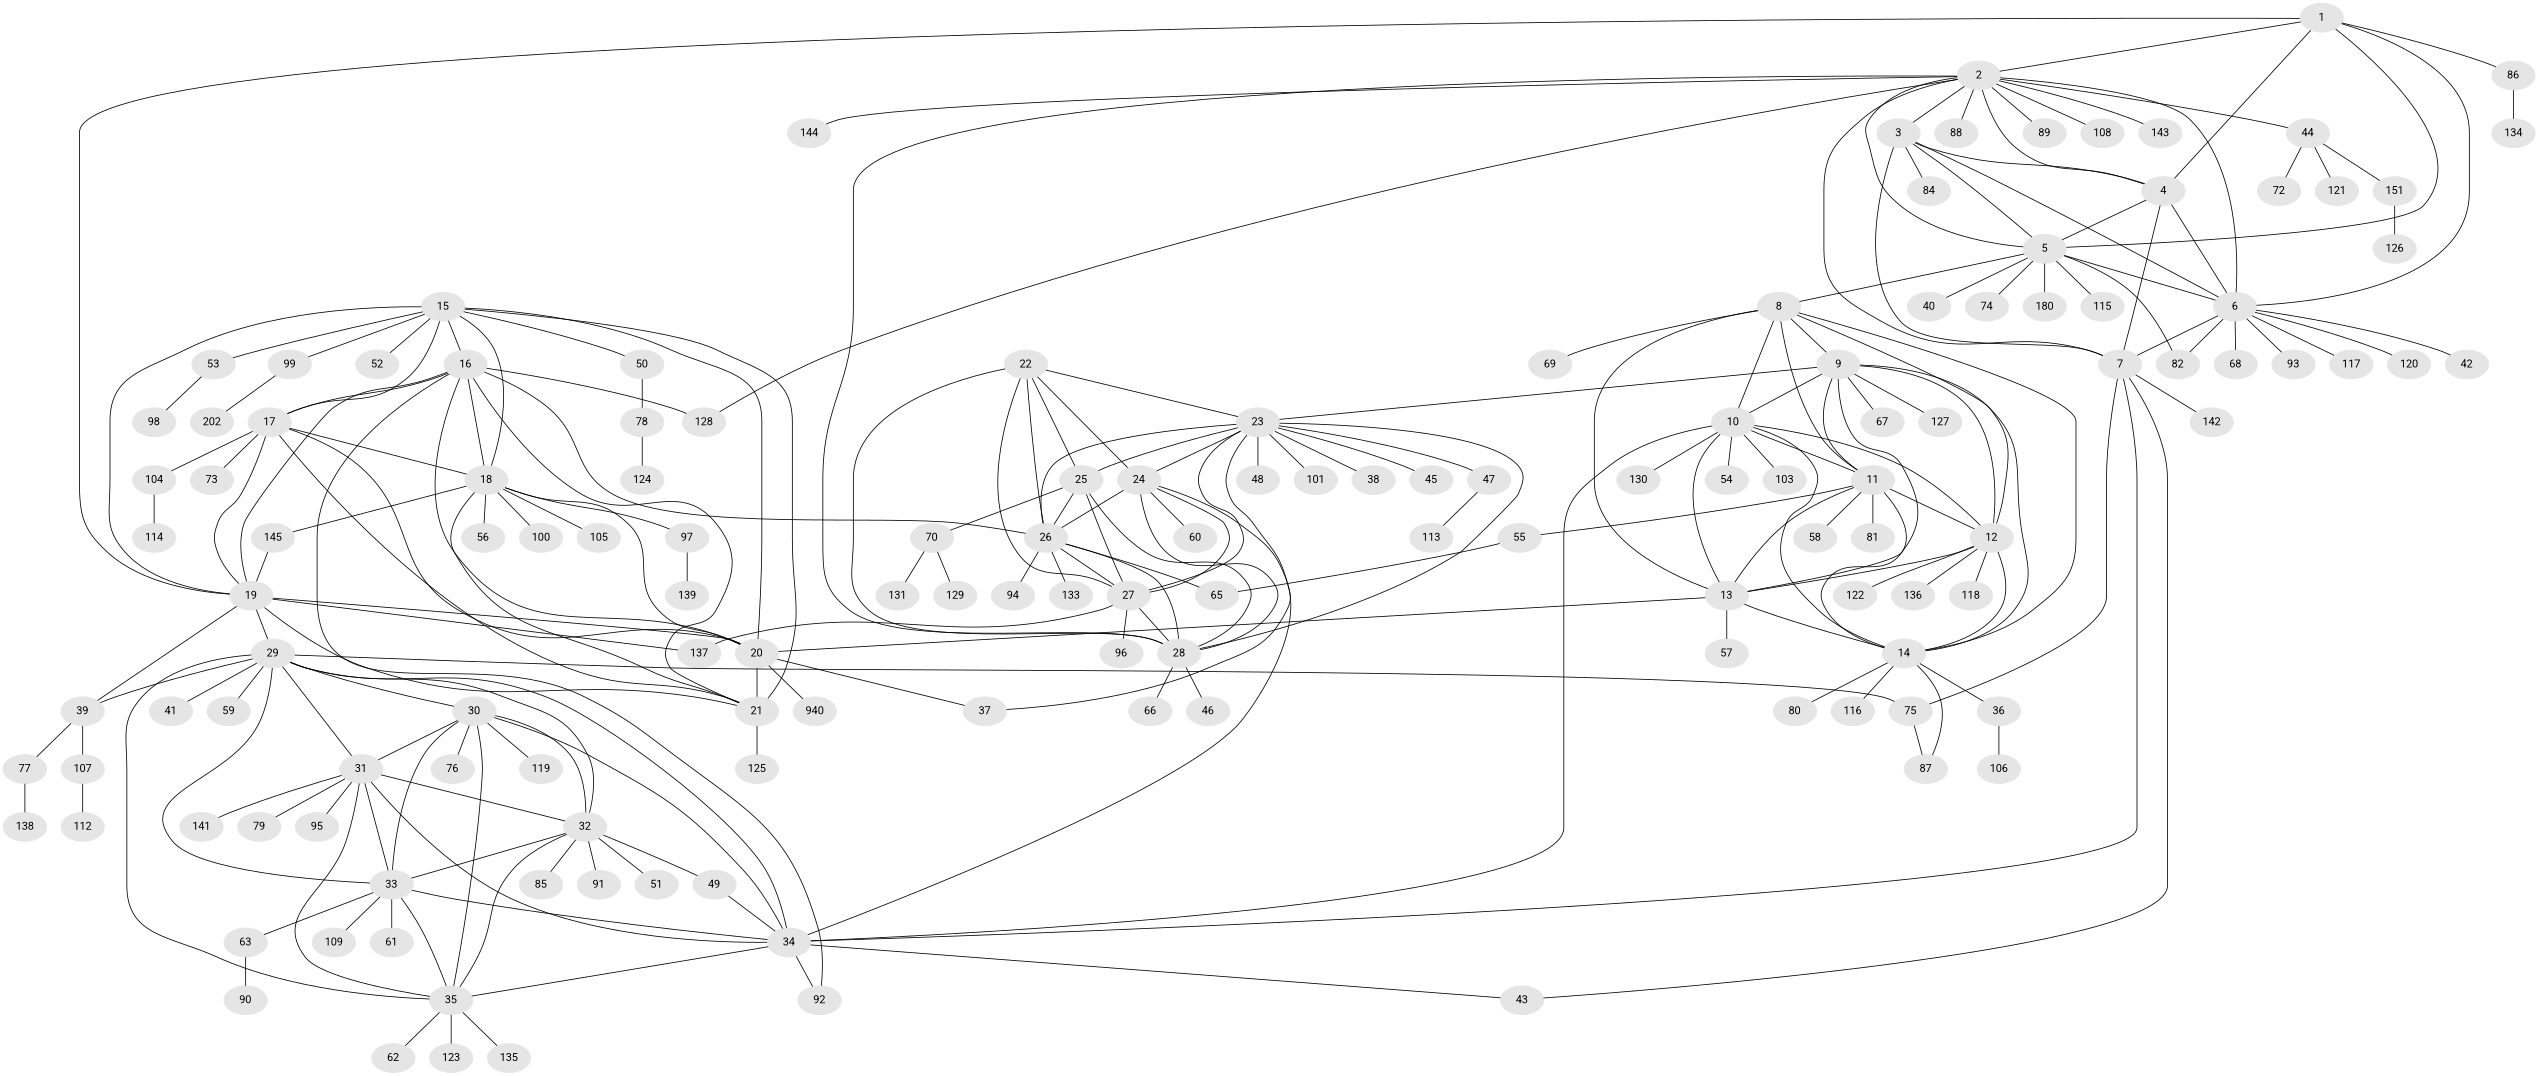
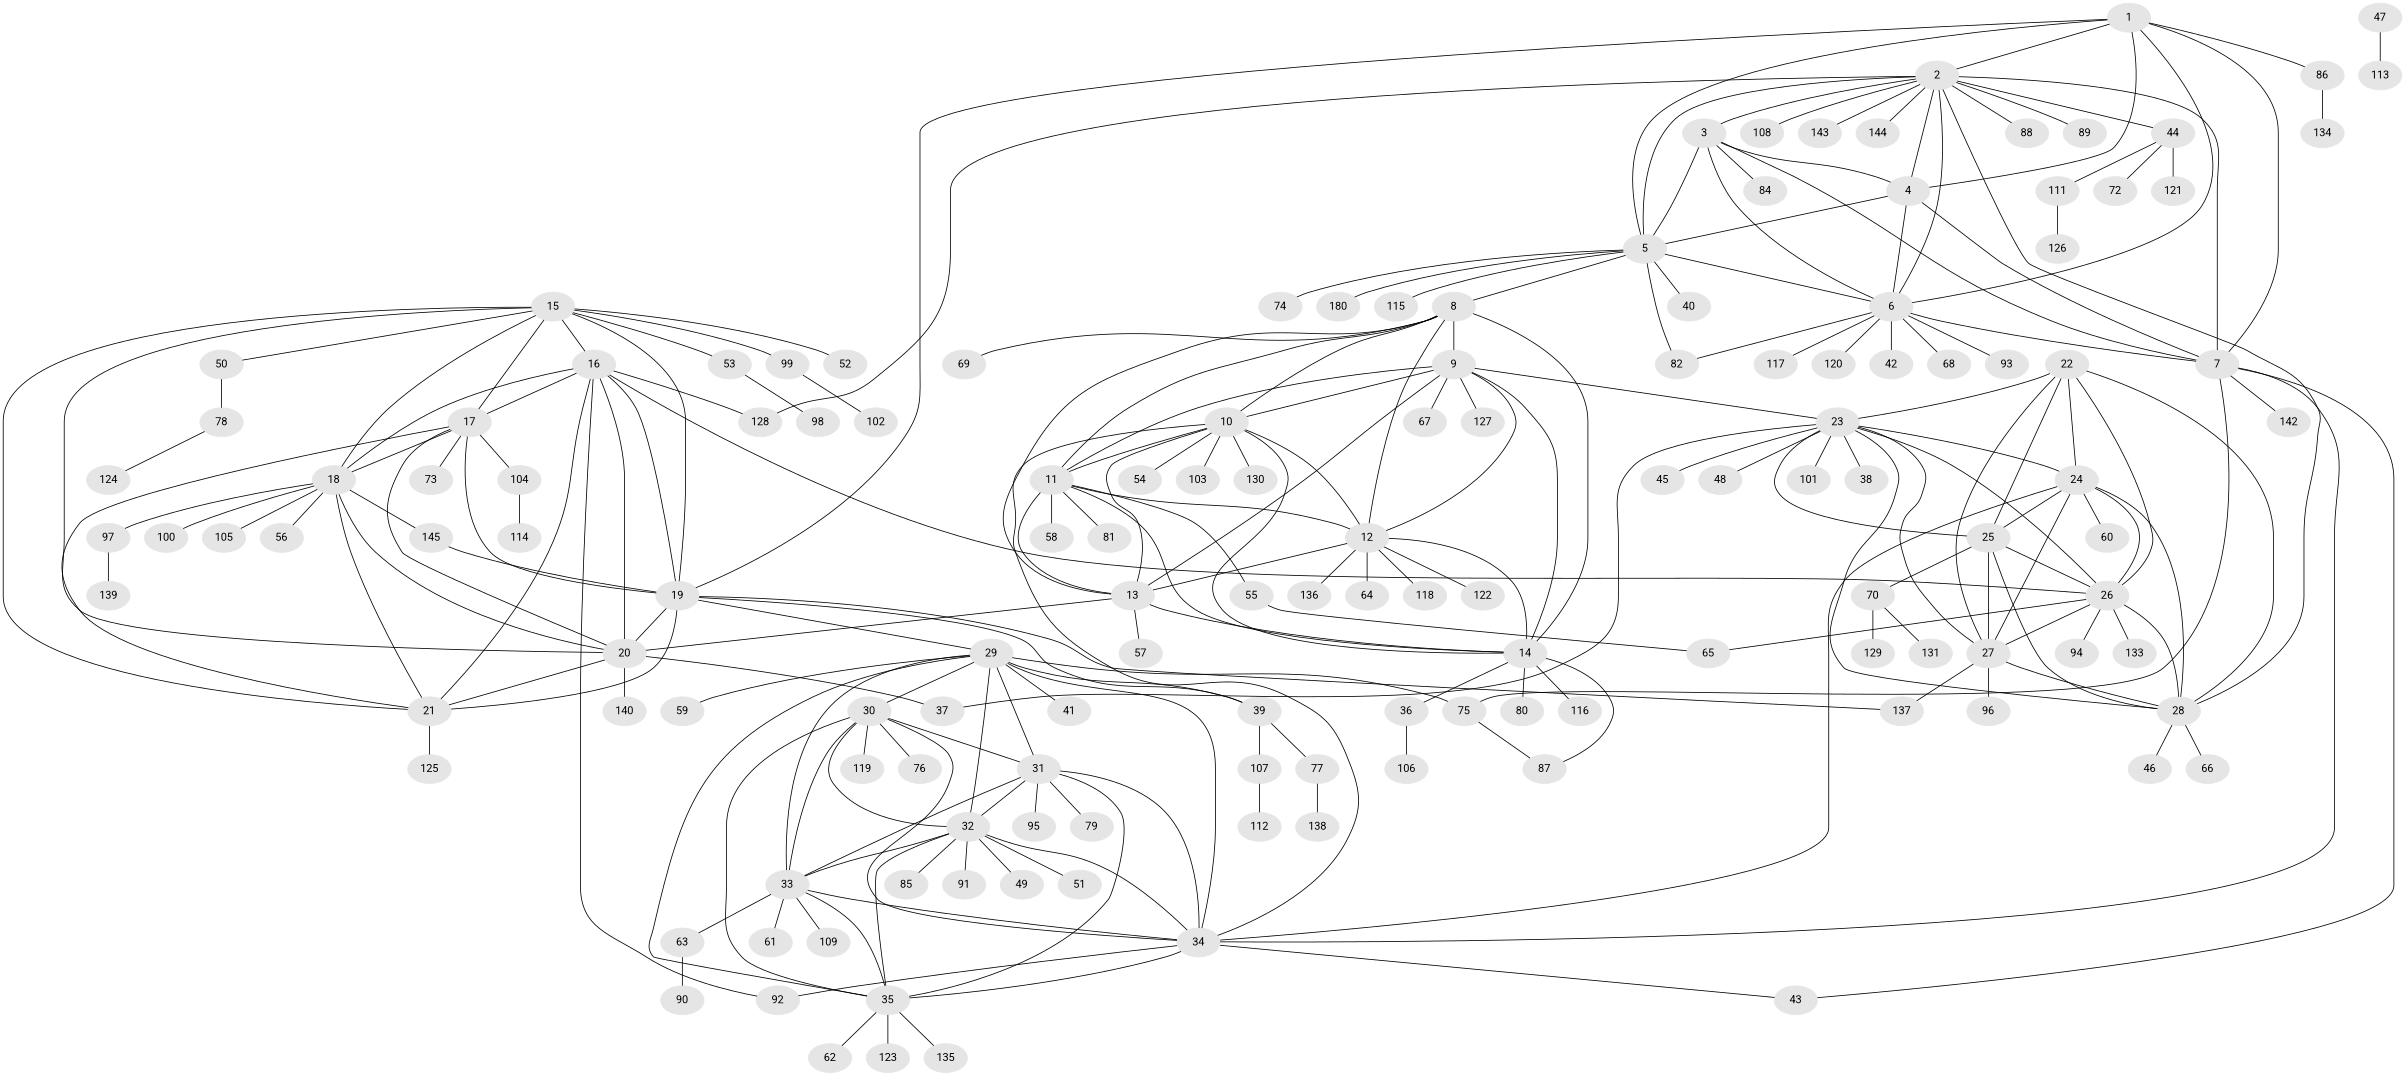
none -> (2278, 159)
(2395, 191) -> (2058, 191)
(212, 422) -> (876, 422)
(1377, 443) -> none
none -> (2033, 509)
none -> (1367, 596)
(815, 711) -> (625, 711)
(201, 827) -> none
(752, 914) -> (1096, 864)
